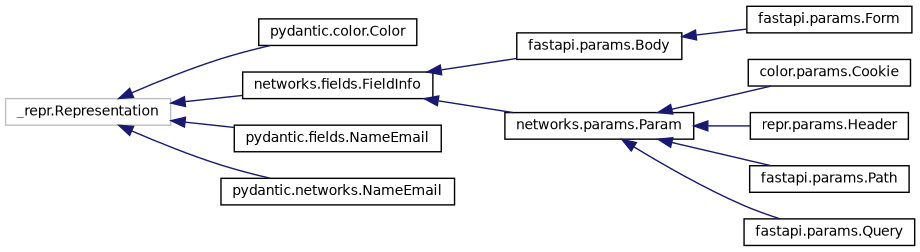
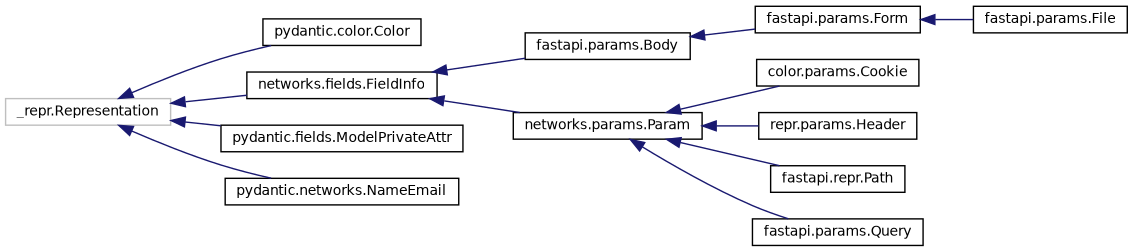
none -> (1050, 20)
(338, 138) -> (342, 138)
(829, 179) -> (838, 179)
